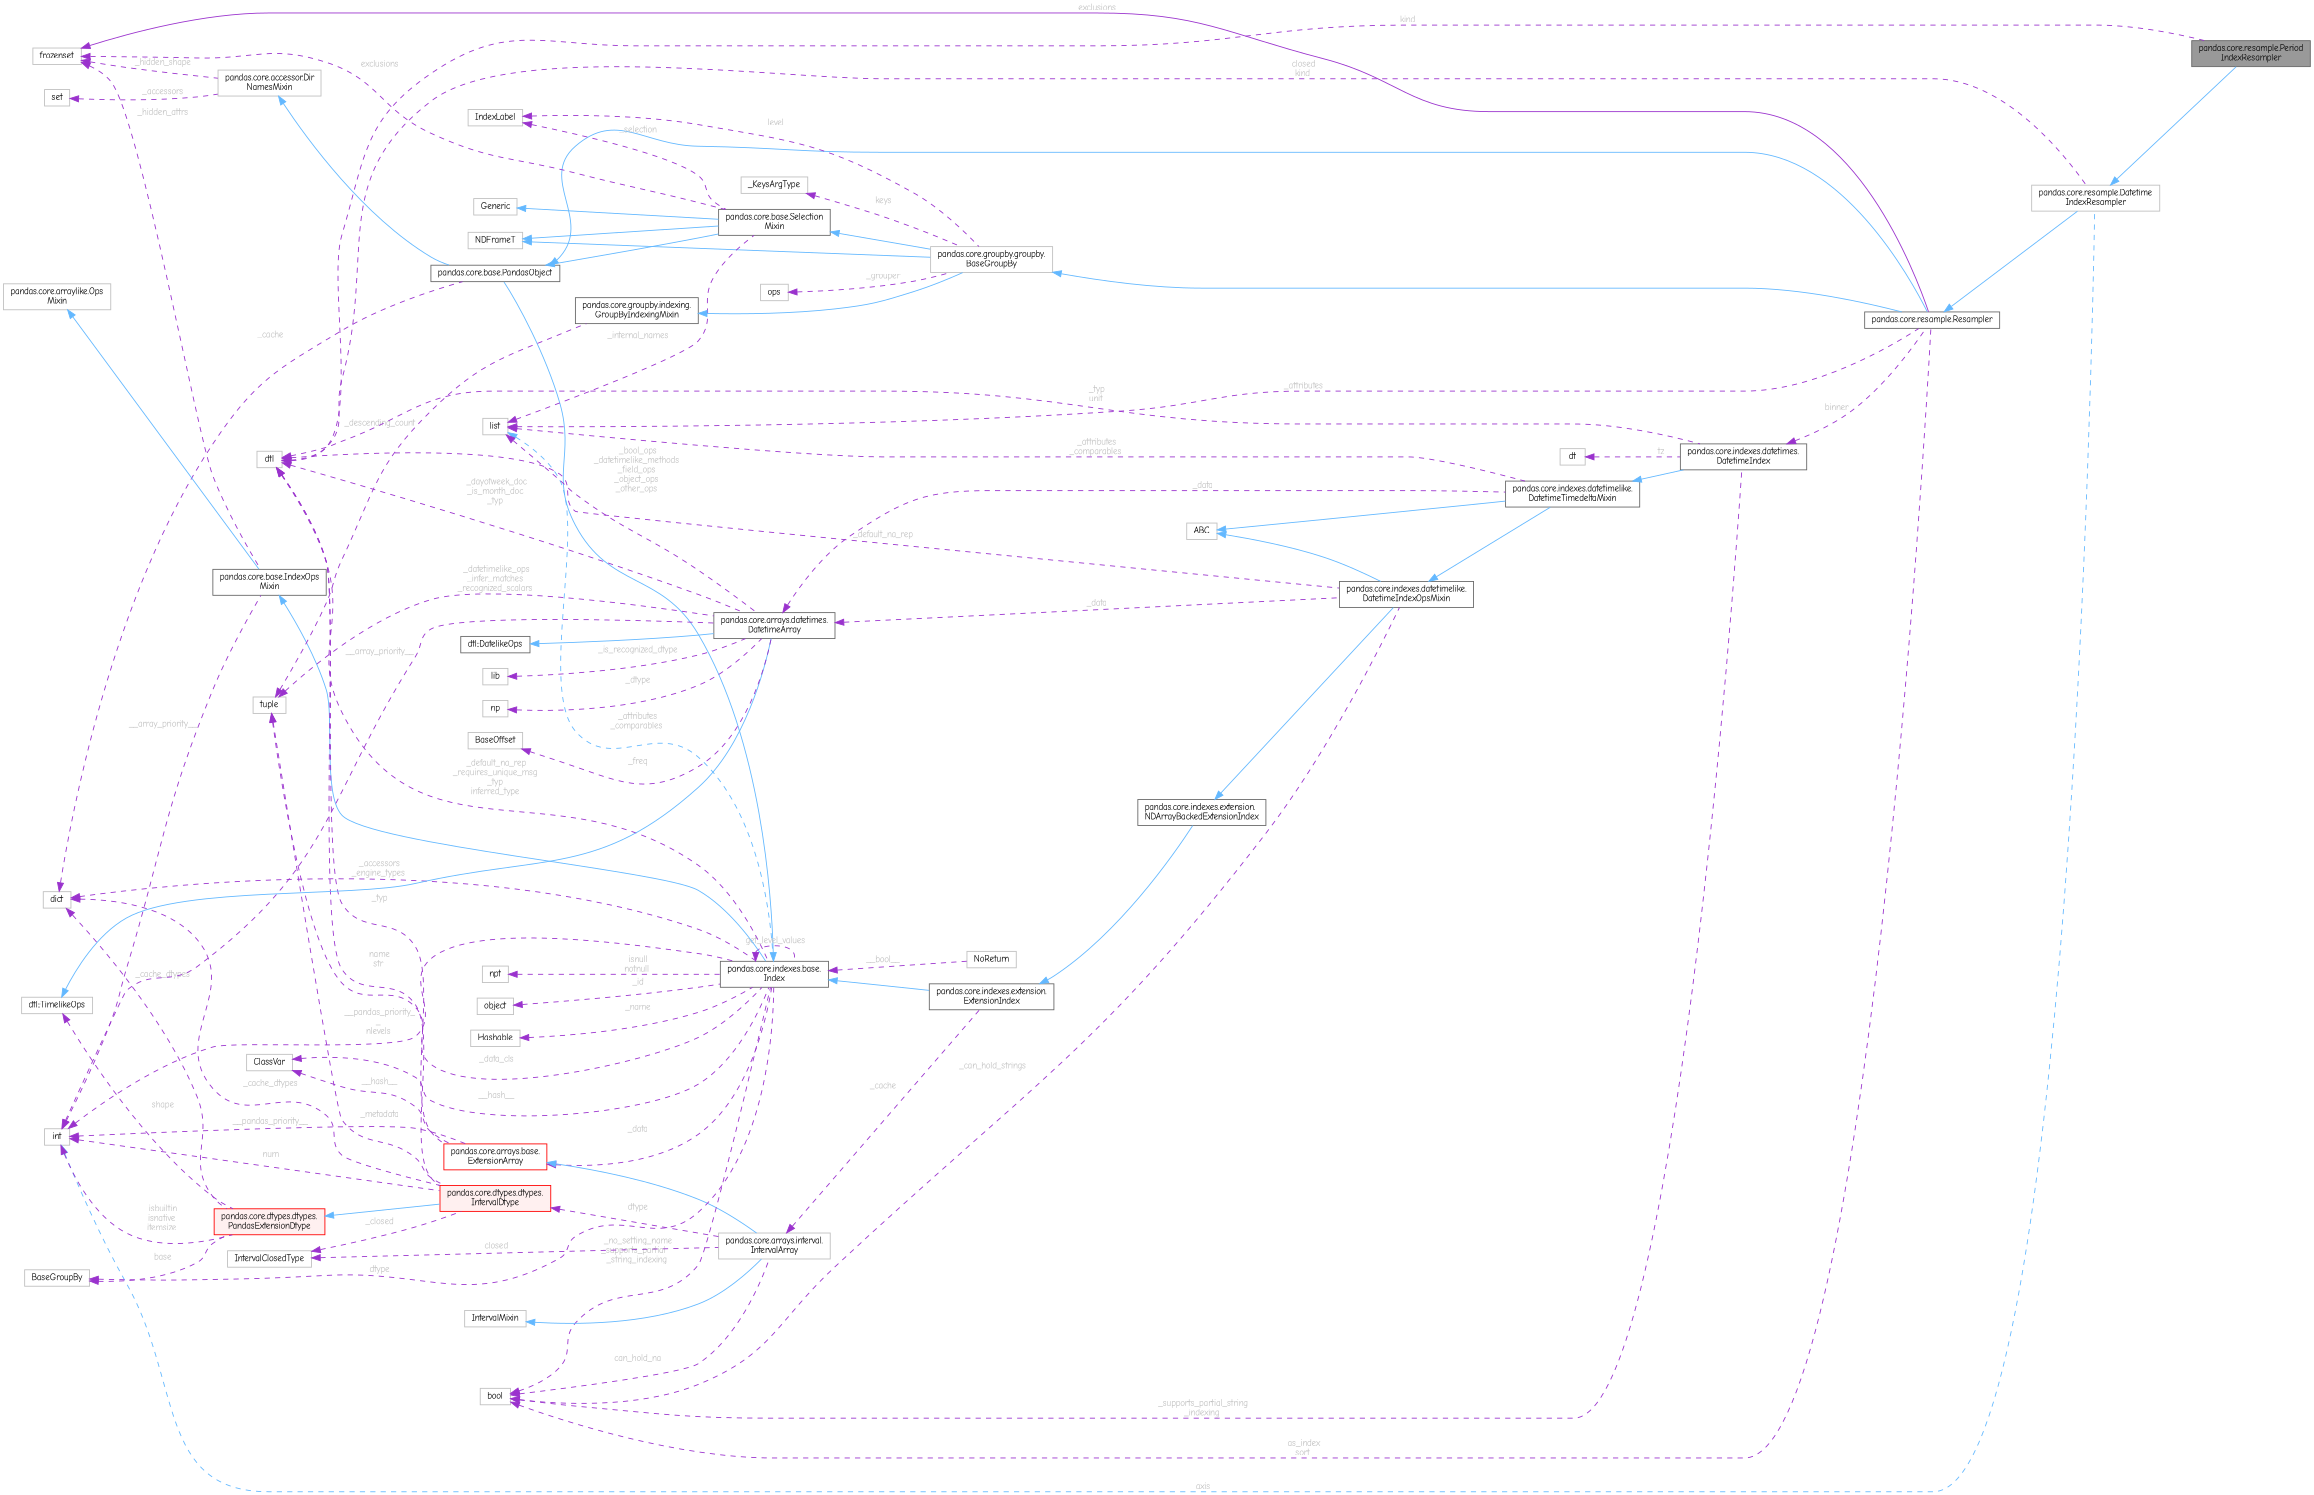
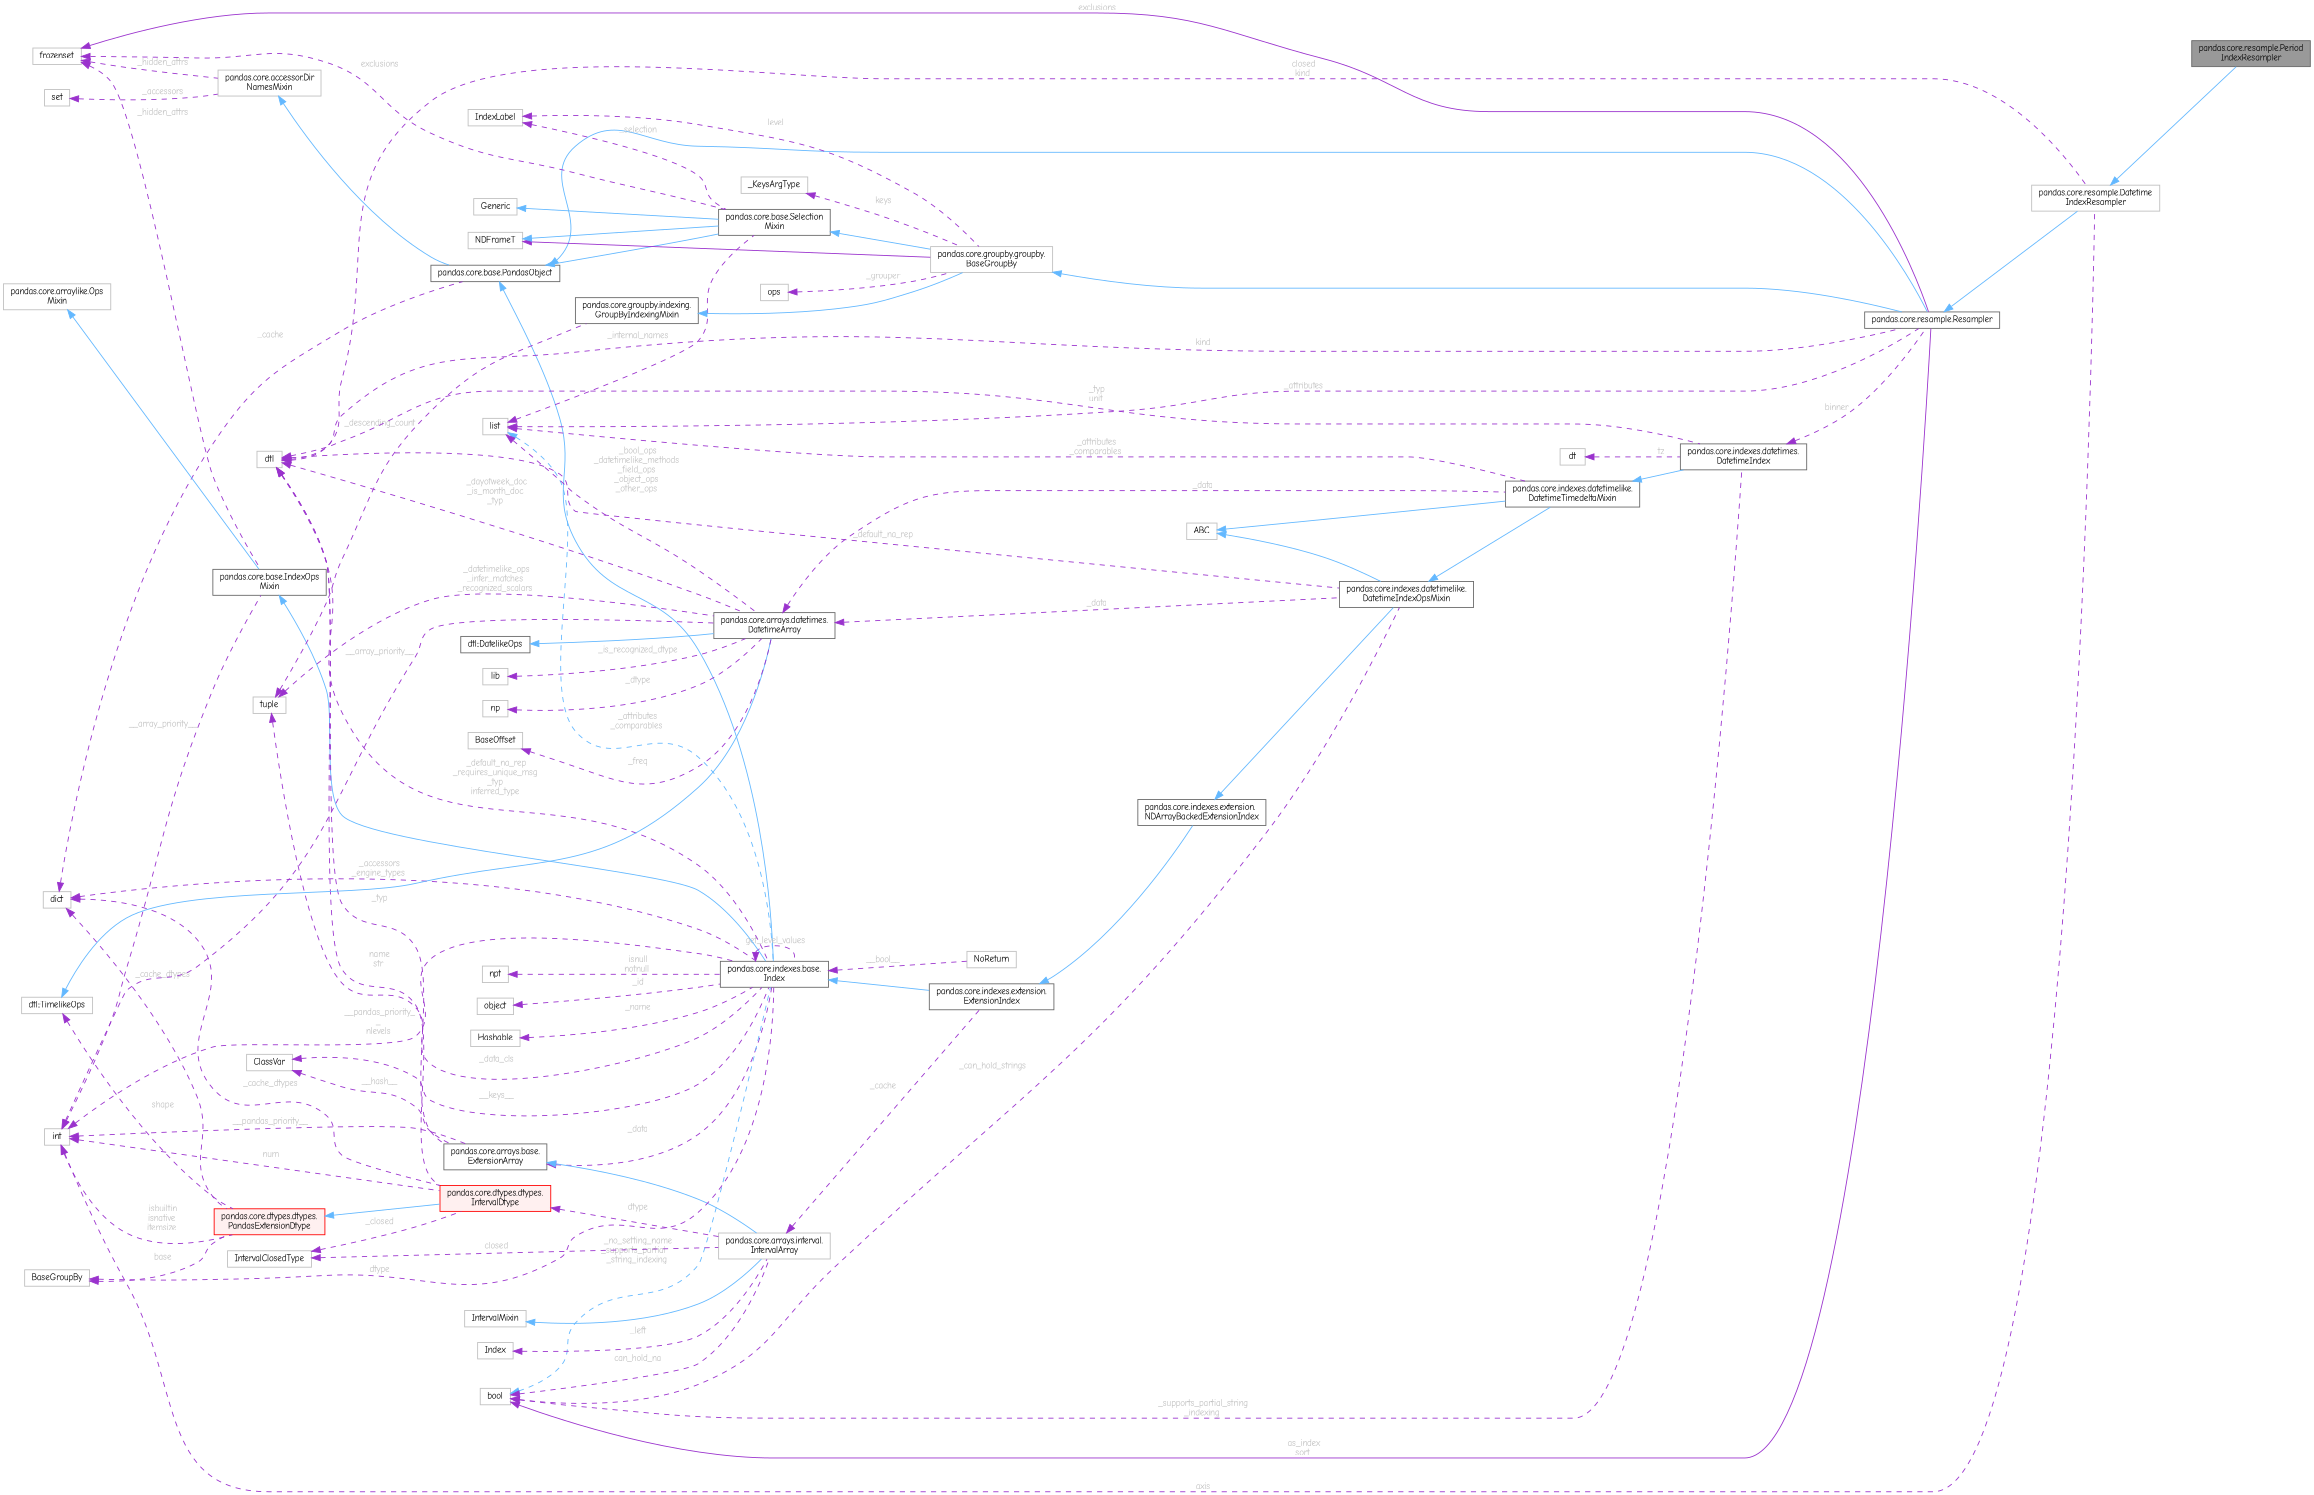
(1093, 46) -> (1077, 346)
(162, 63) -> (162, 63)
(721, 249) -> (721, 249)
(667, 599) -> (645, 601)
(316, 983) -> none
(495, 1096) -> (495, 1096)
(495, 1157) -> (495, 1157)
(707, 1241) -> (707, 1241)
none -> (495, 1351)
(1708, 1458) -> (1708, 1458)
(1546, 1492) -> (1546, 1492)
